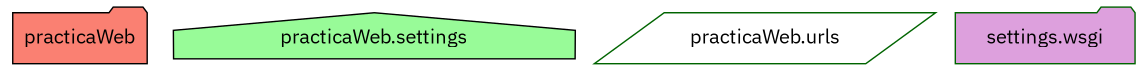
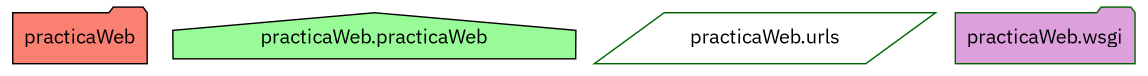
(374, 38) -> (374, 38)
(1045, 38) -> (1045, 38)
